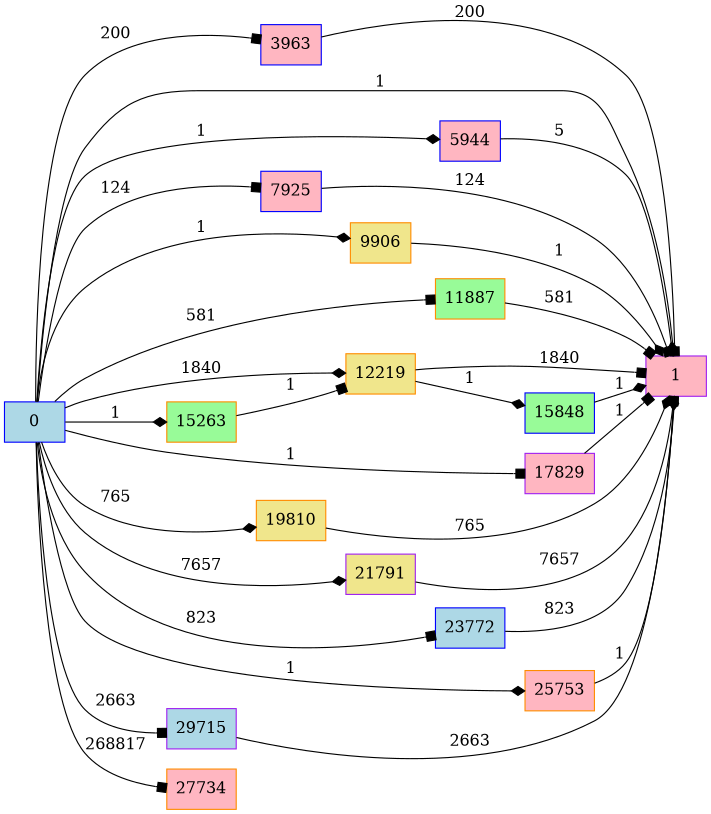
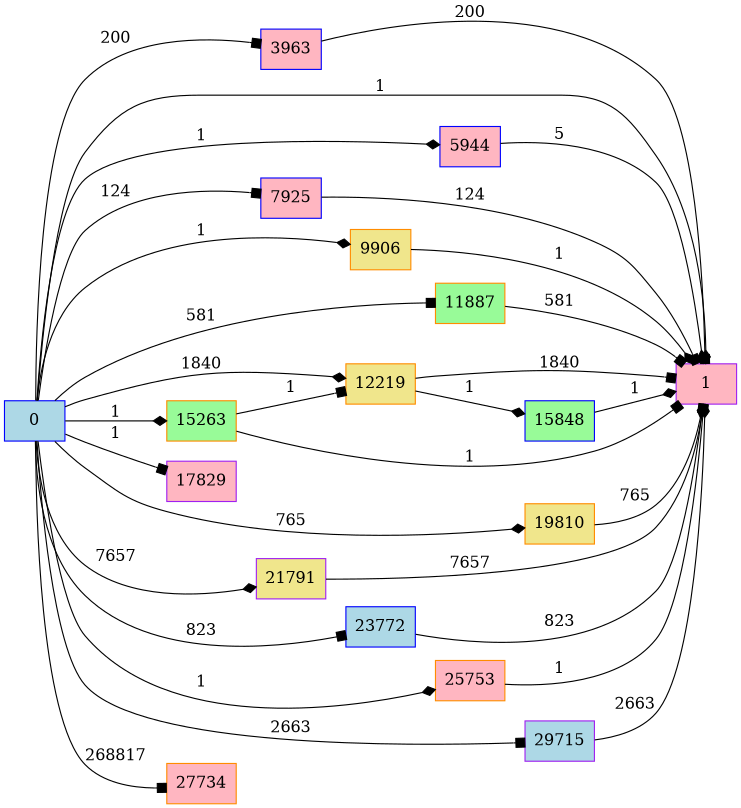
(614, 429) -> (458, 466)
